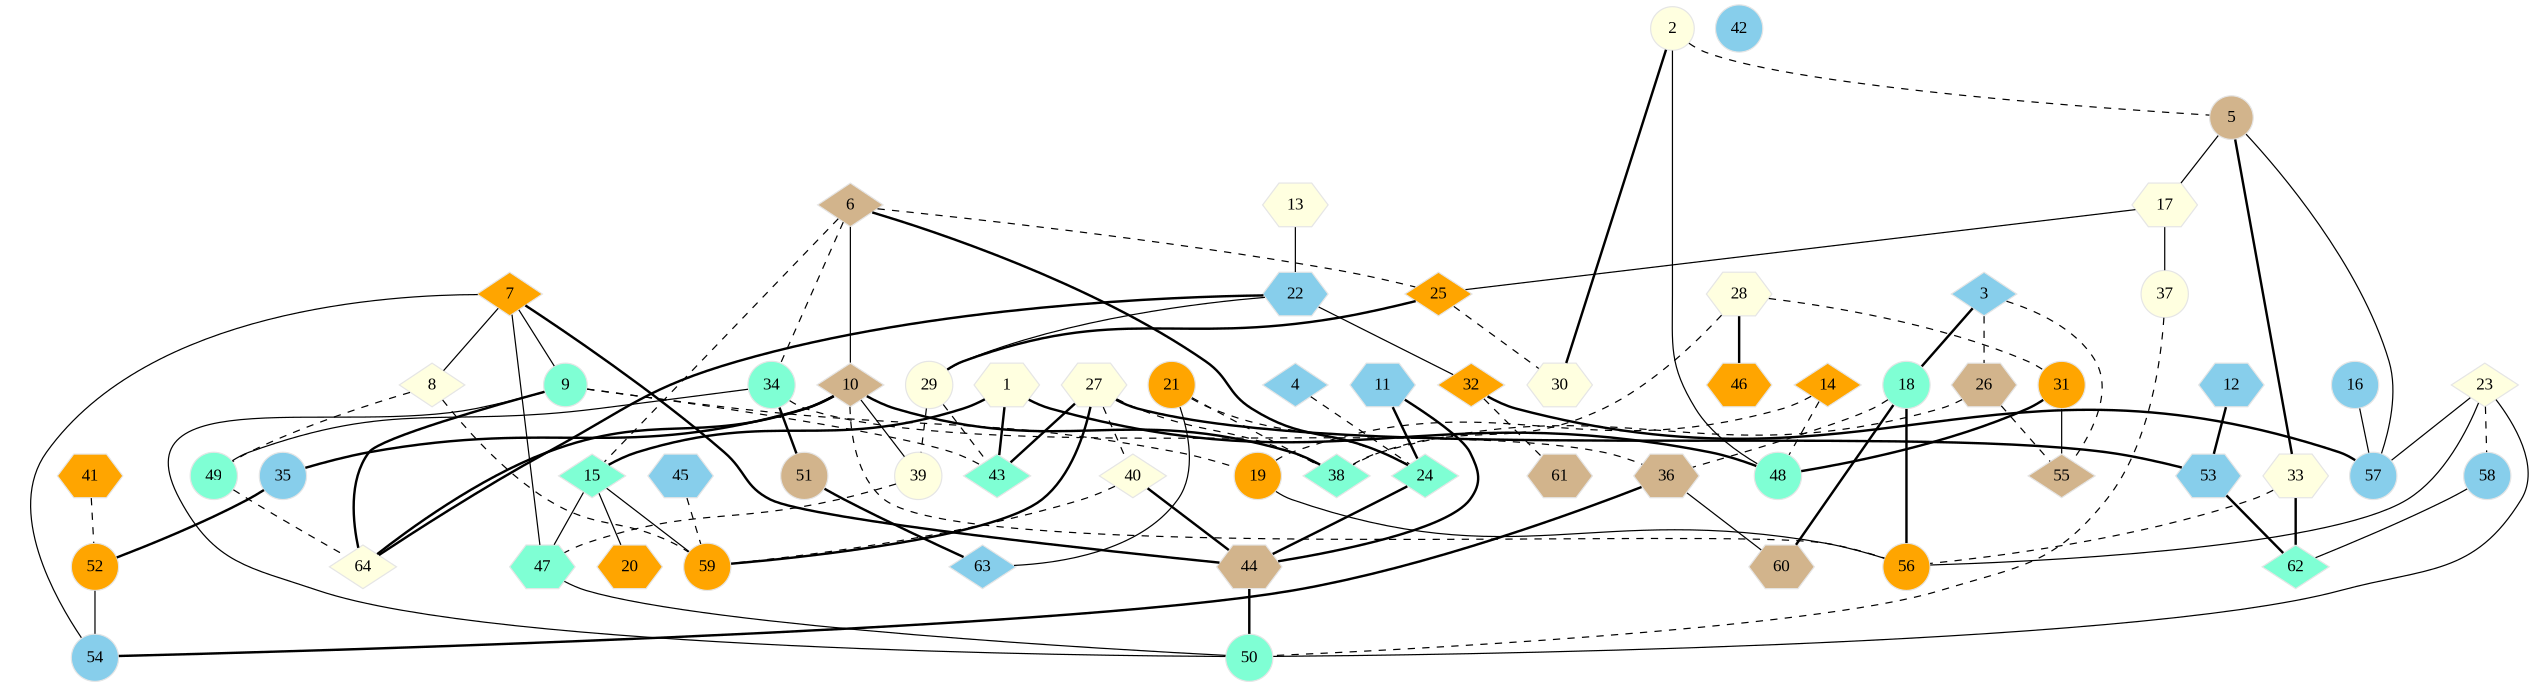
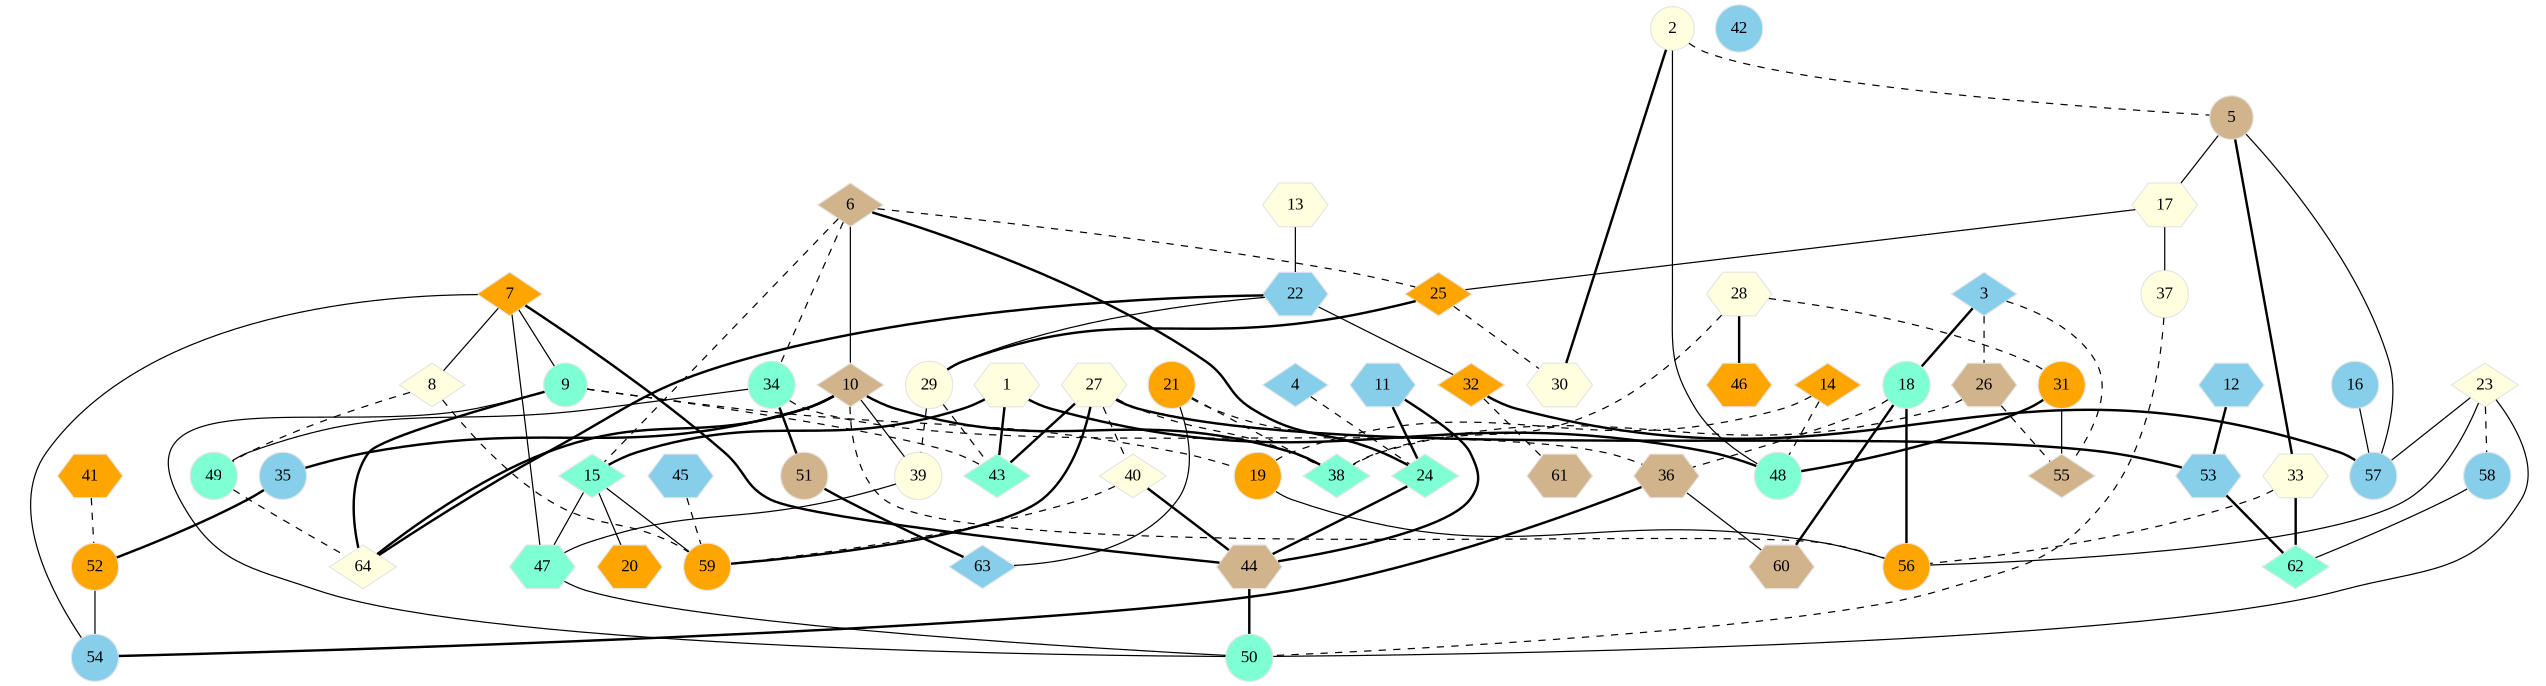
(729, 516) -> (729, 516)
